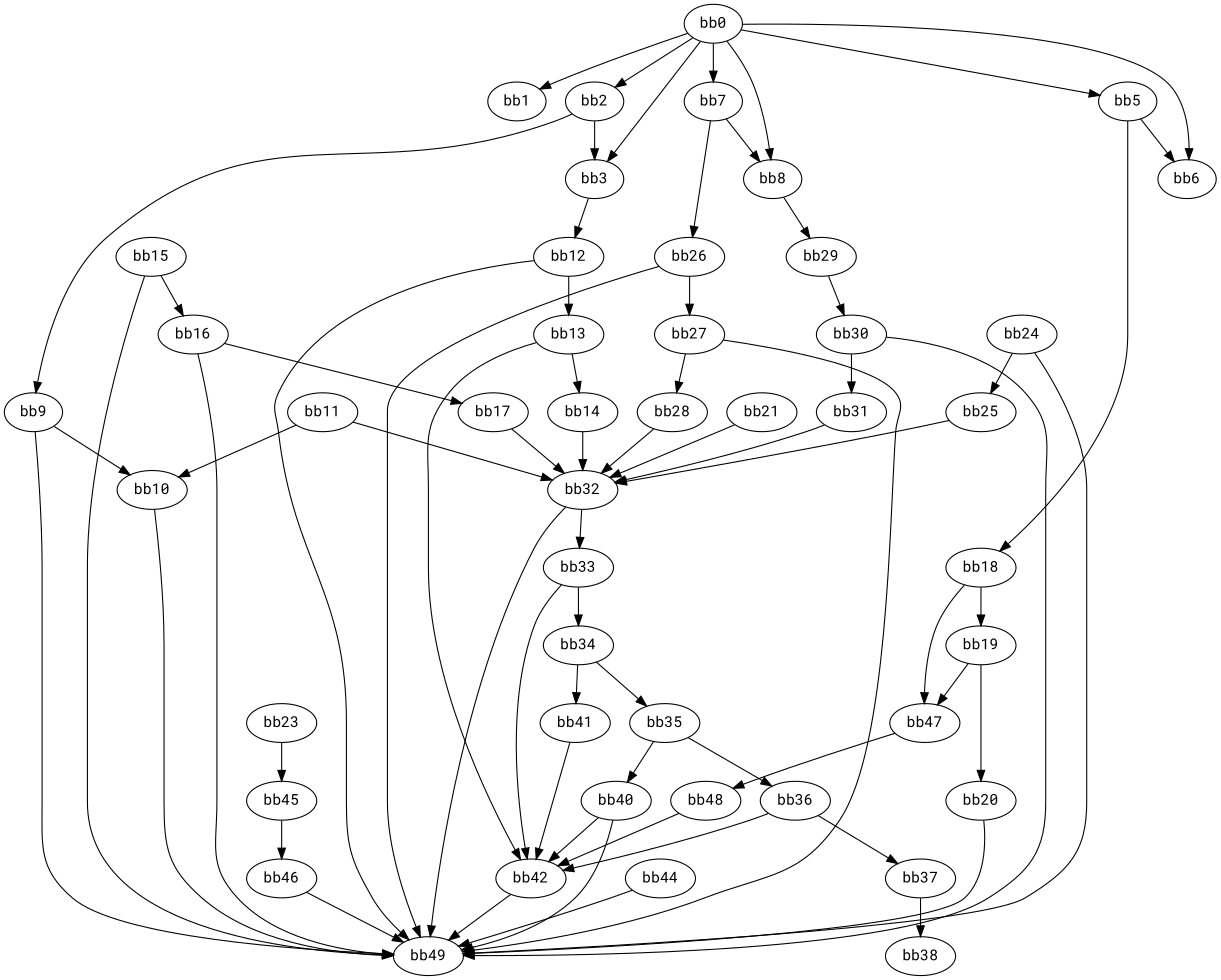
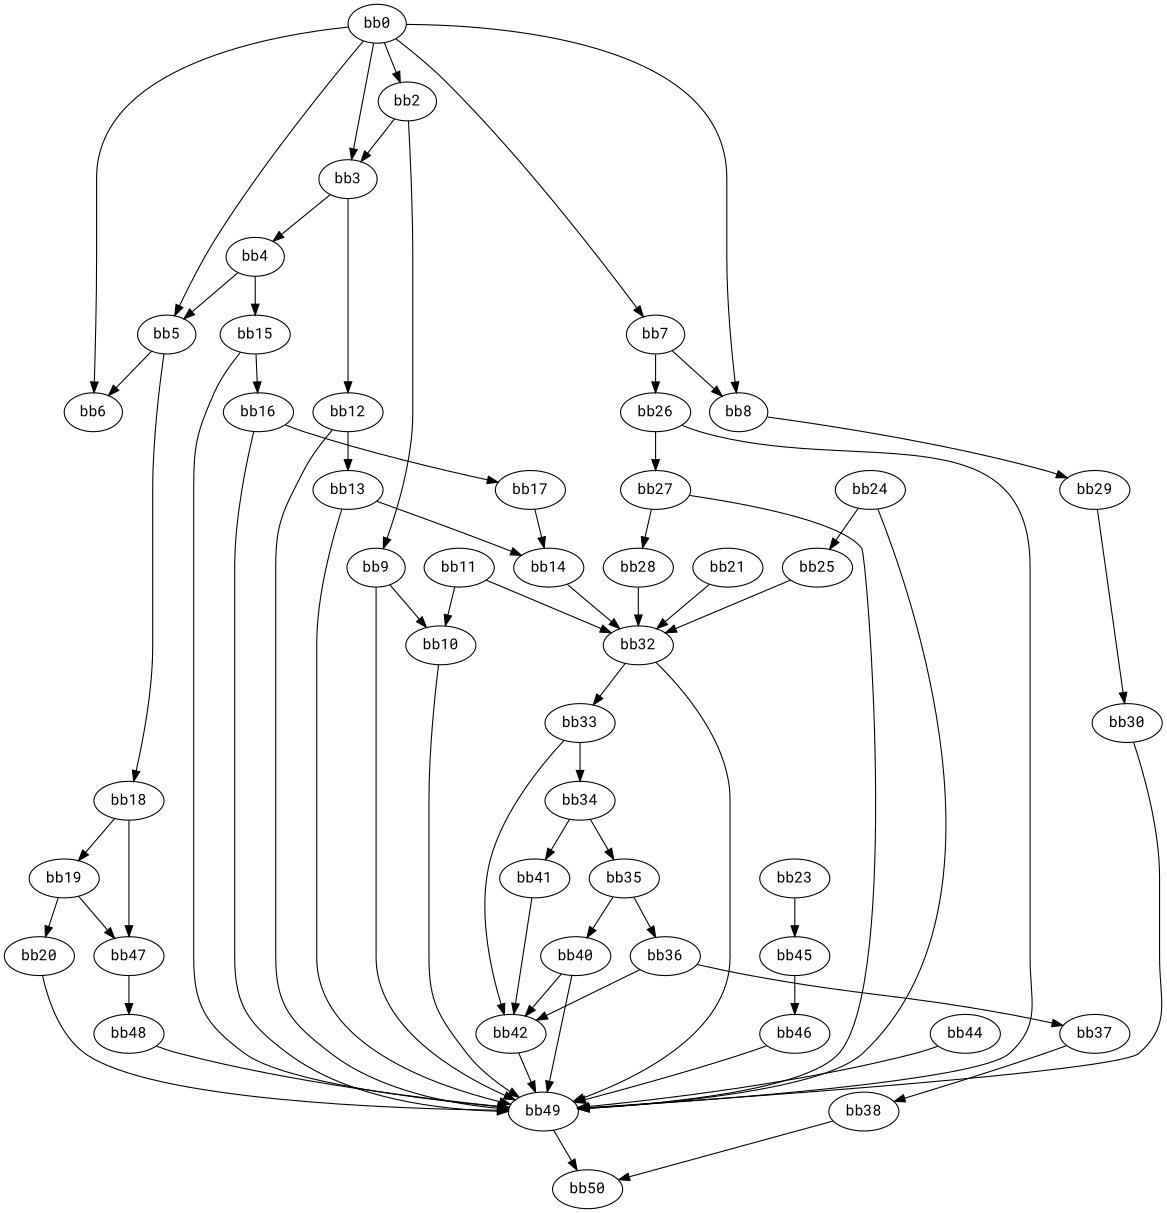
(517, 101) -> none
none -> (255, 257)
(851, 412) -> none
(534, 448) -> (538, 523)
(429, 576) -> (317, 857)
(623, 837) -> (274, 1074)
none -> (588, 1189)
